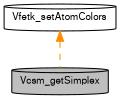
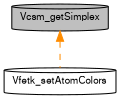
(60, 55) -> (60, 55)
